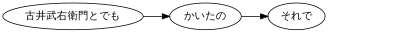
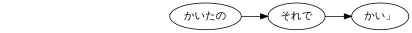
(73, 16) -> none
none -> (380, 16)
